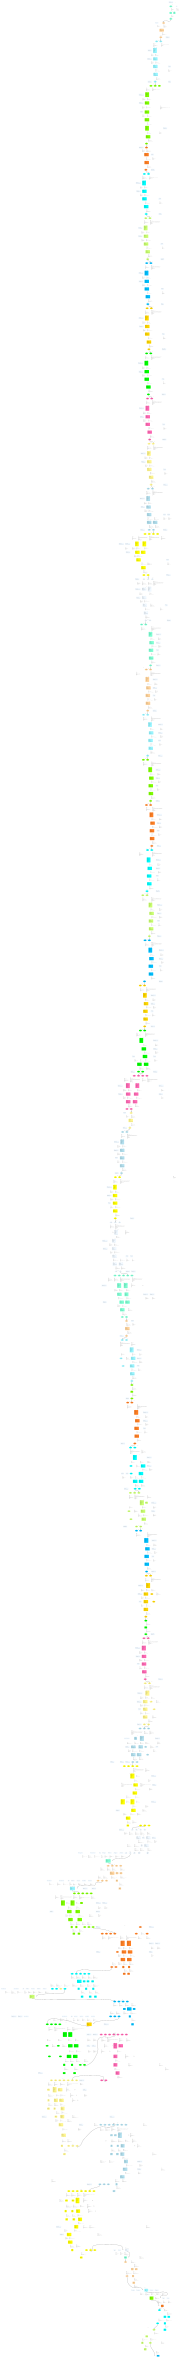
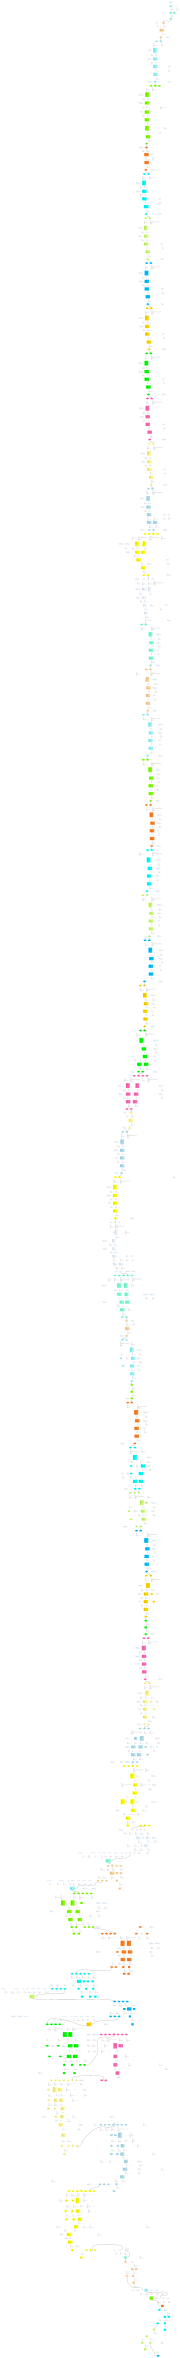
(61, 1989) -> (61, 1989)
